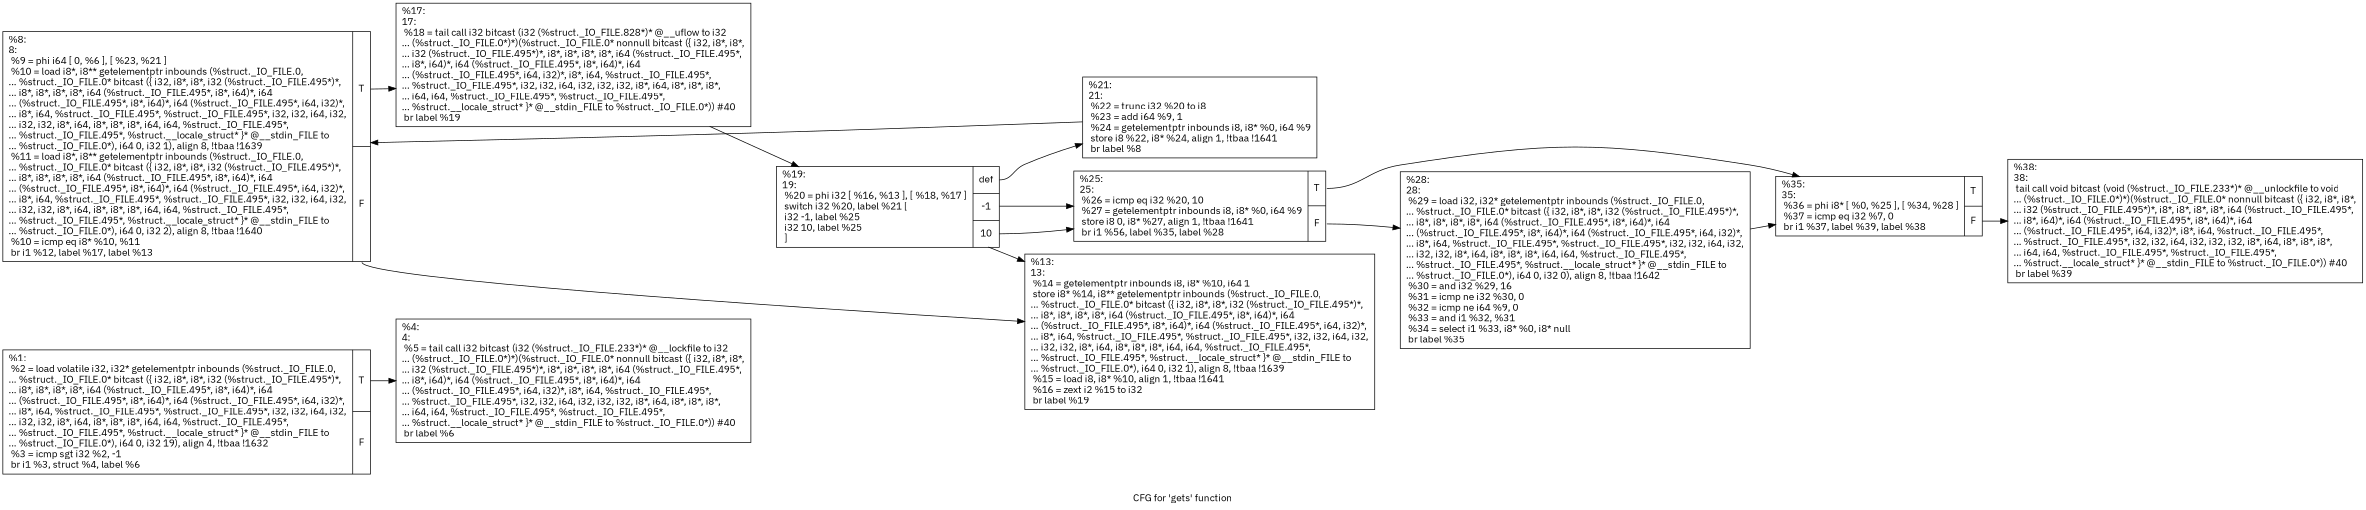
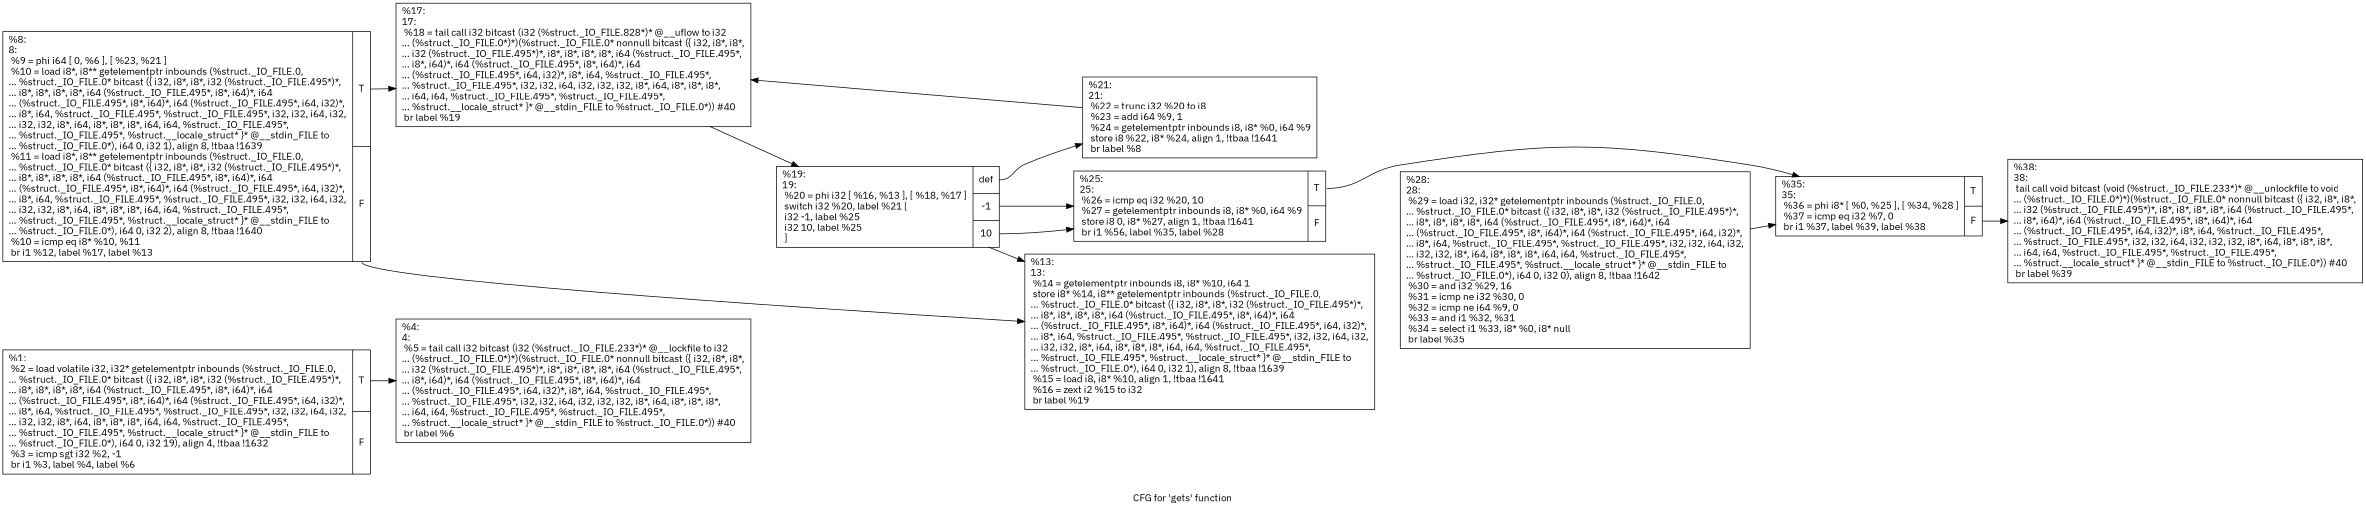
(748, 133) -> (920, 94)
(1360, 225) -> none
(75, 465) -> (72, 465)
